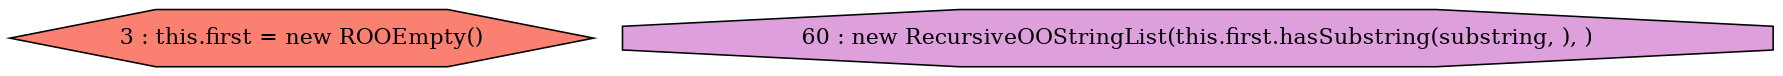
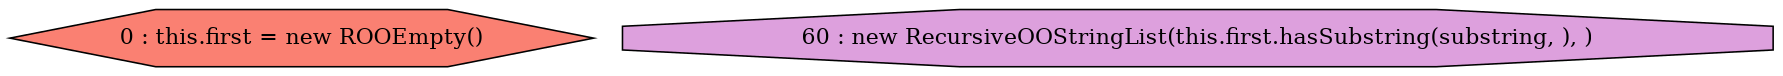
(302, 38) -> (302, 38)
